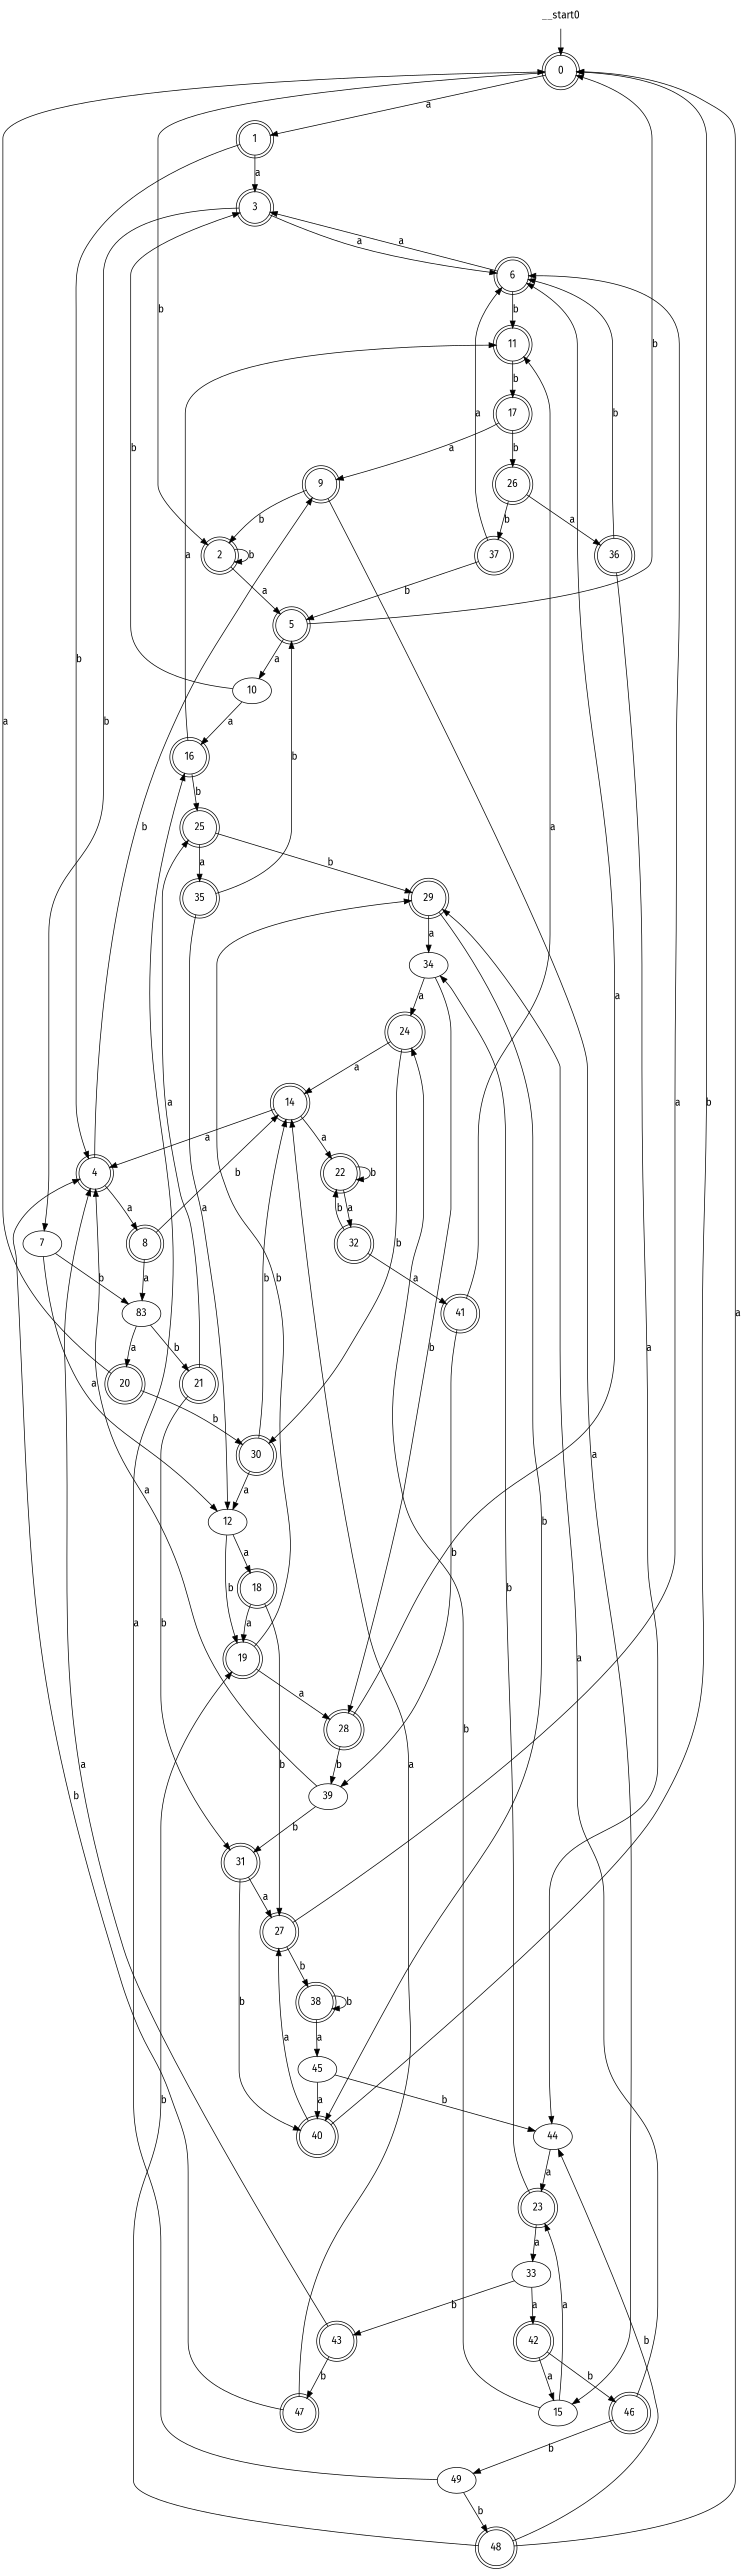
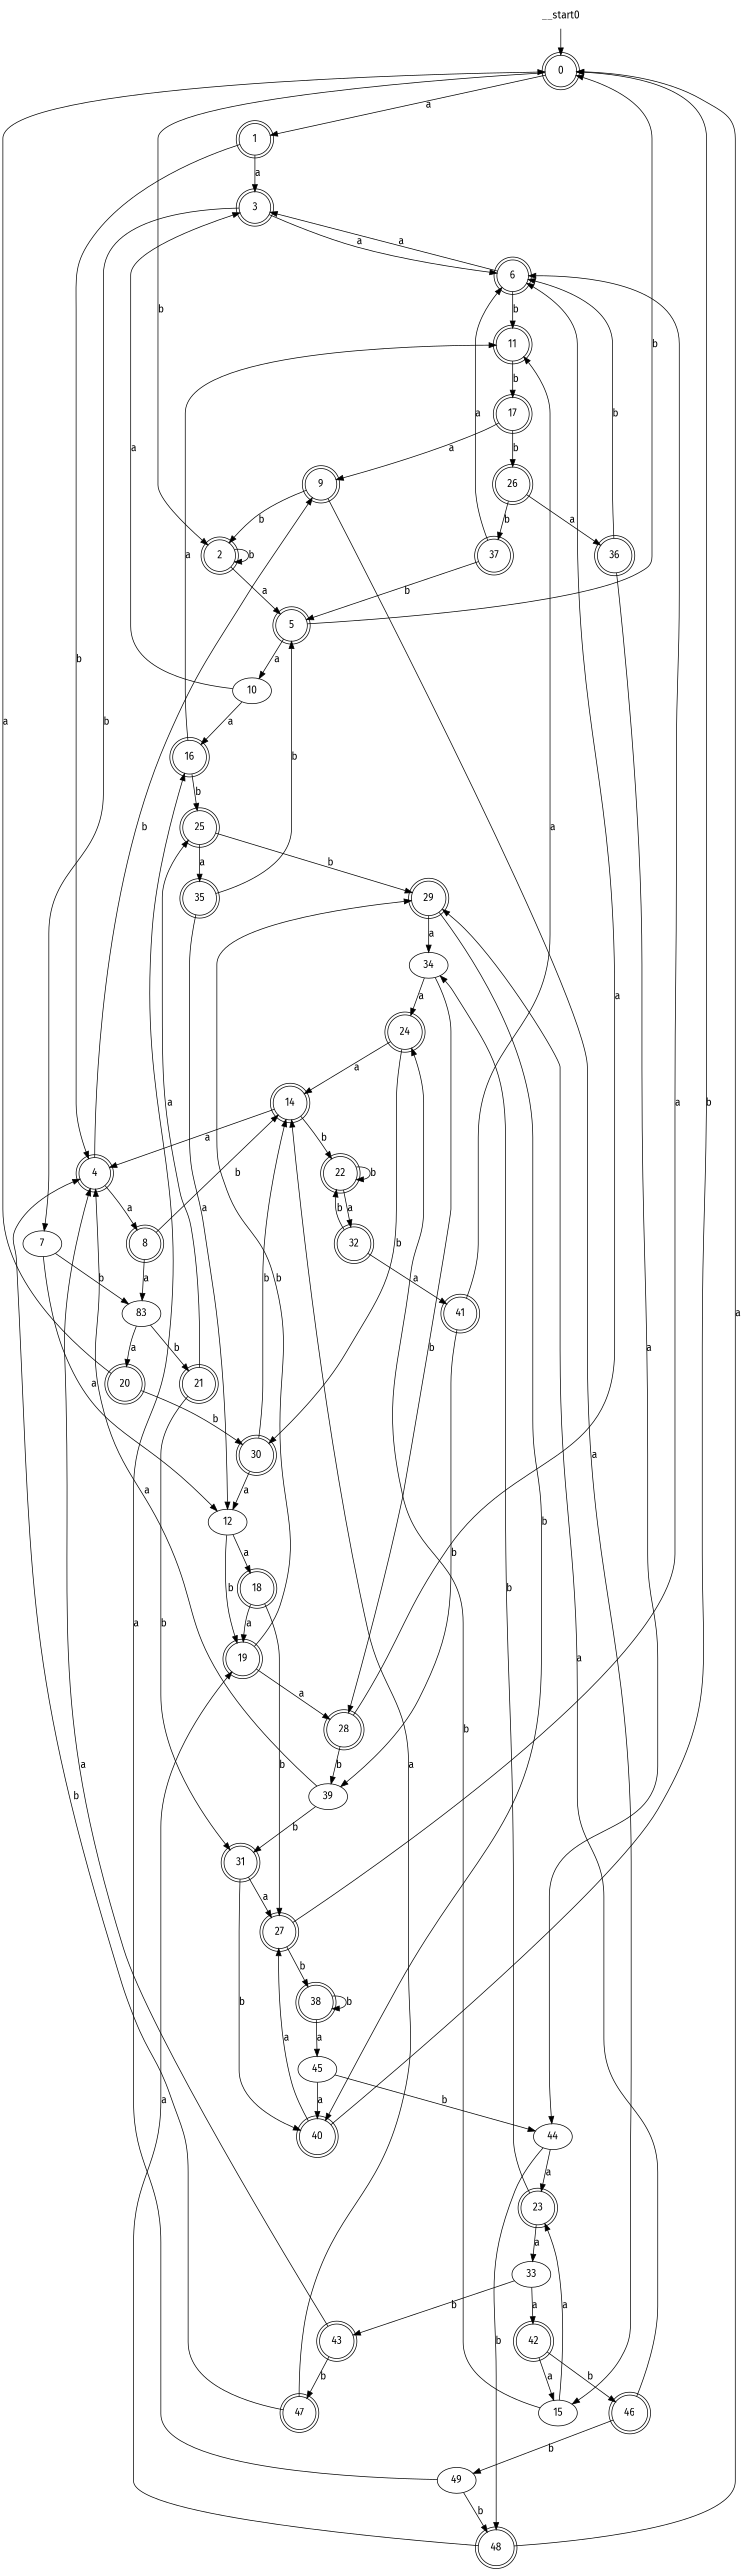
(134, 449) -> (134, 449)
(324, 1138) -> (324, 1138)
(164, 2101) -> (164, 2101)
(650, 2377) -> (495, 2329)
